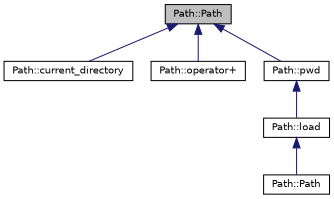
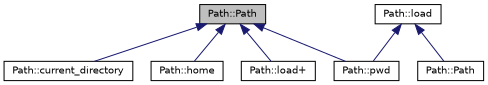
none -> (187, 71)
(198, 71) -> (278, 71)
(297, 105) -> (384, 47)
